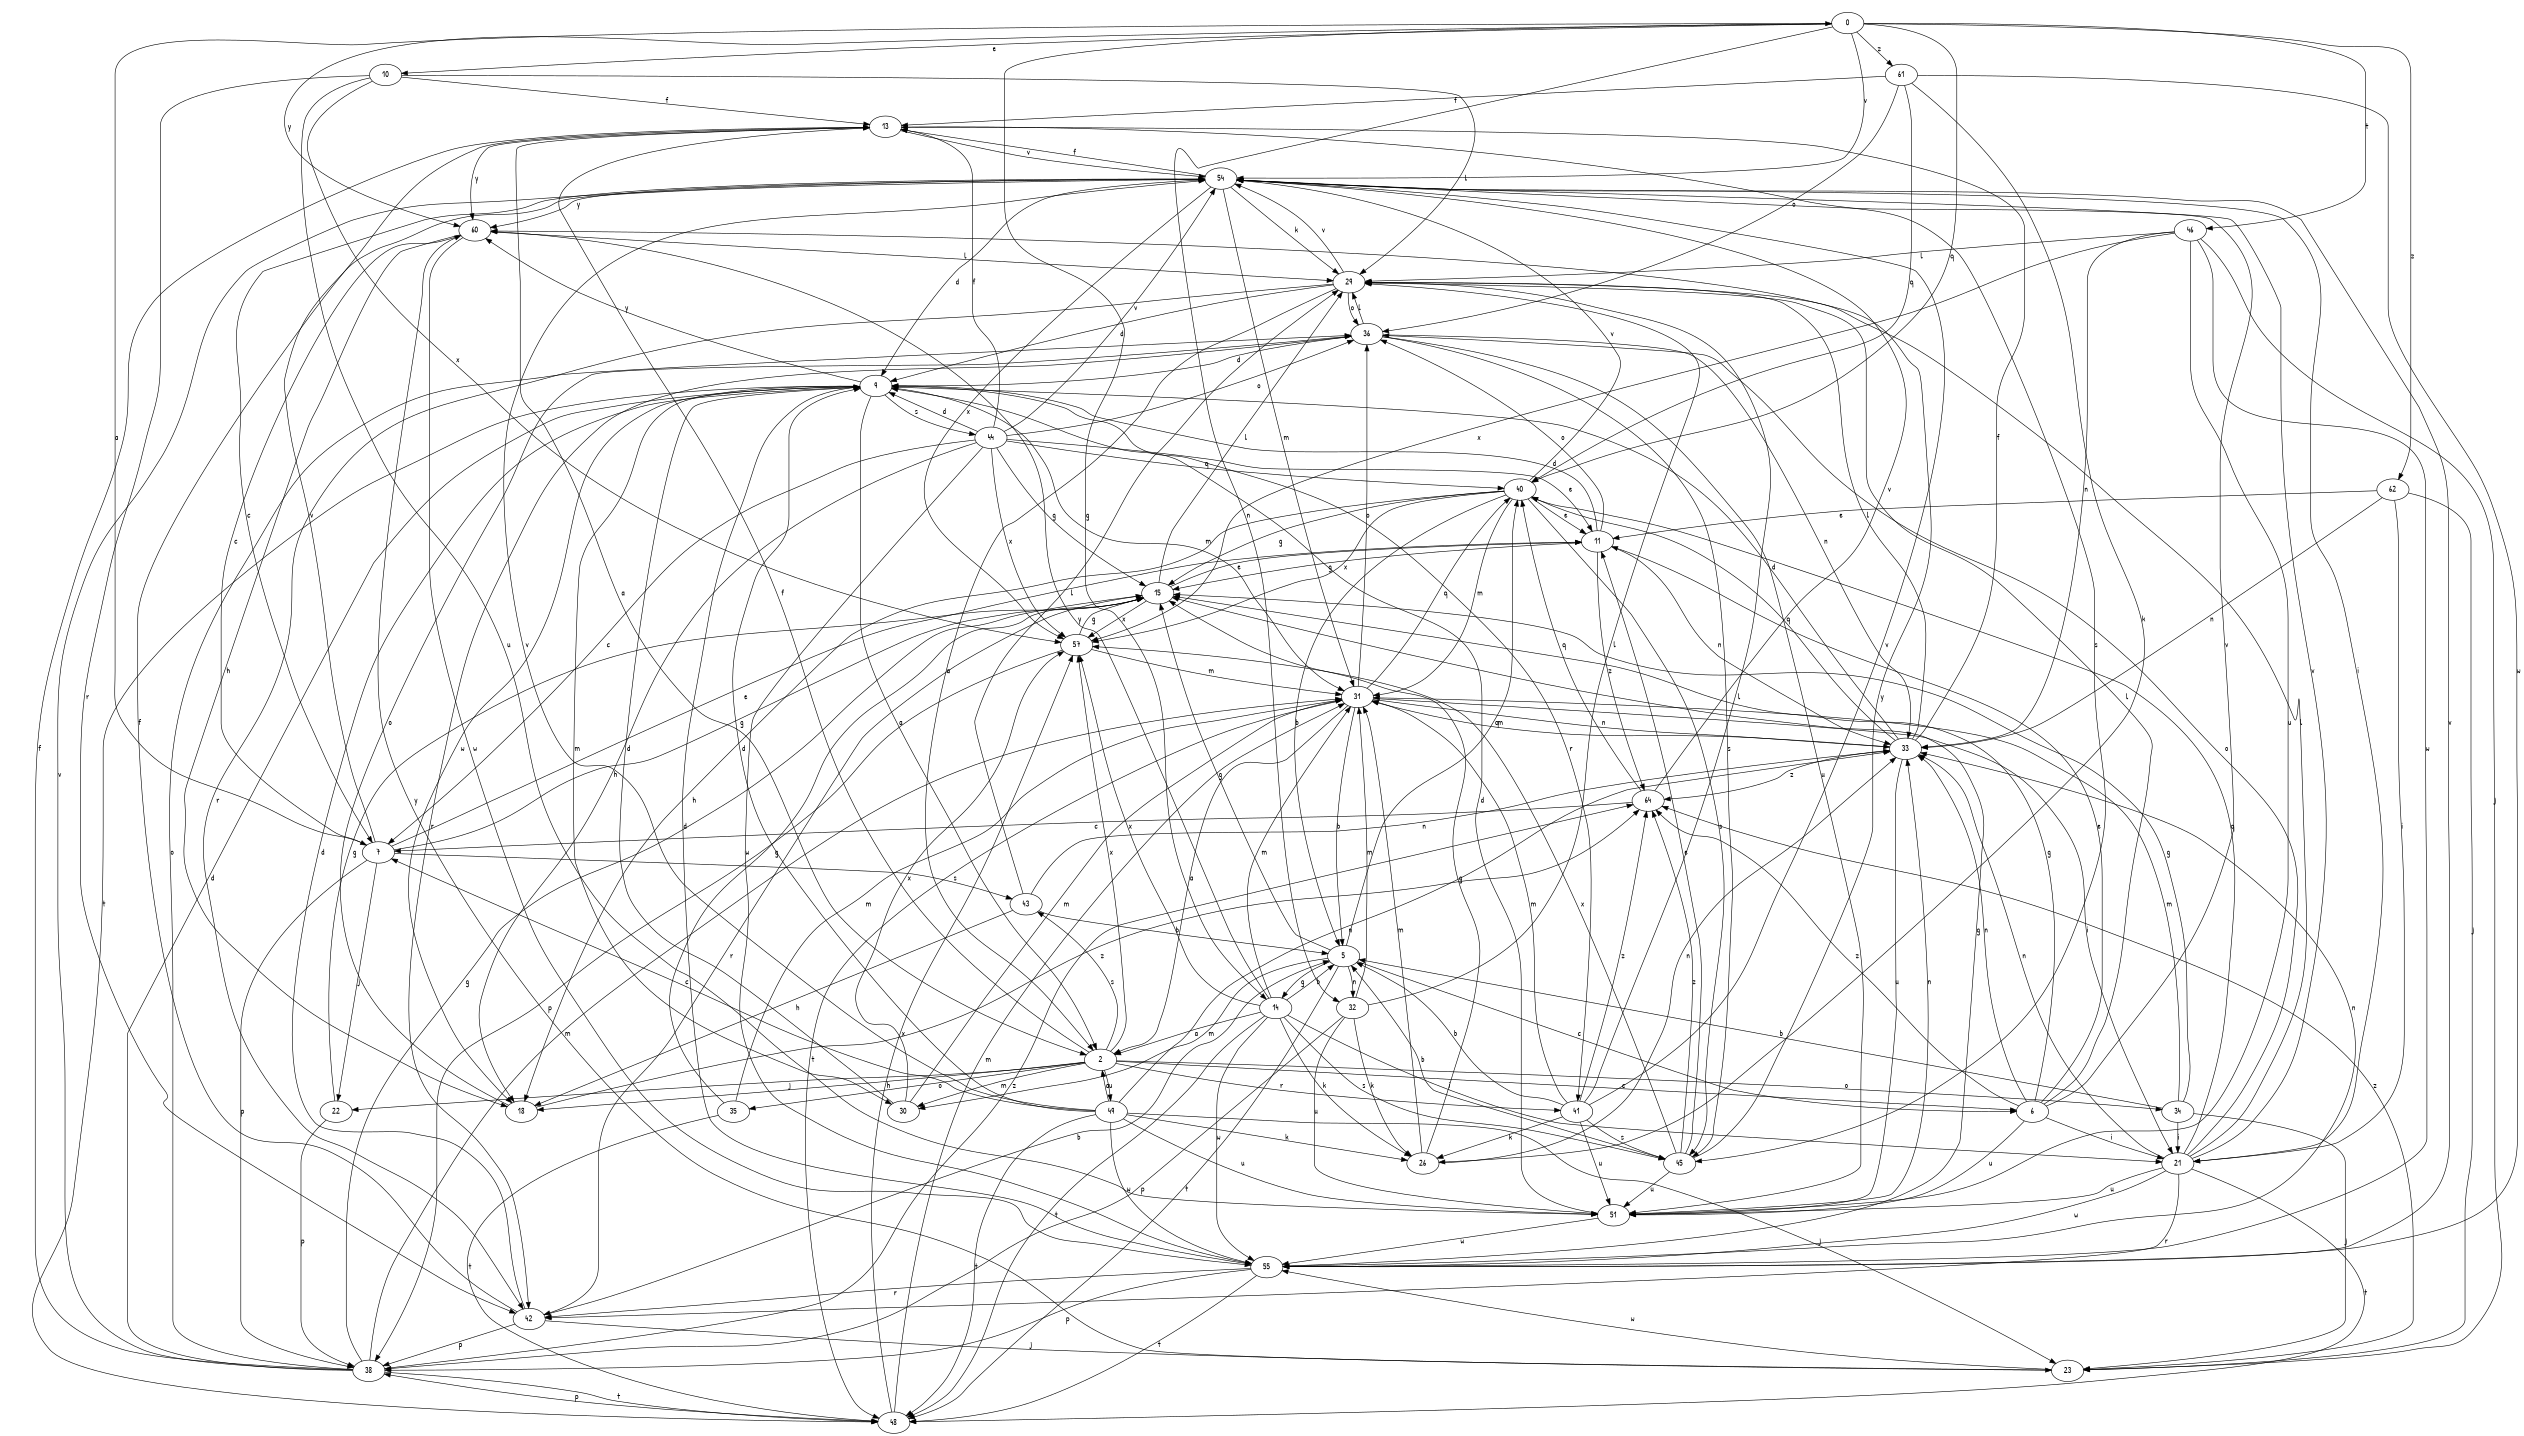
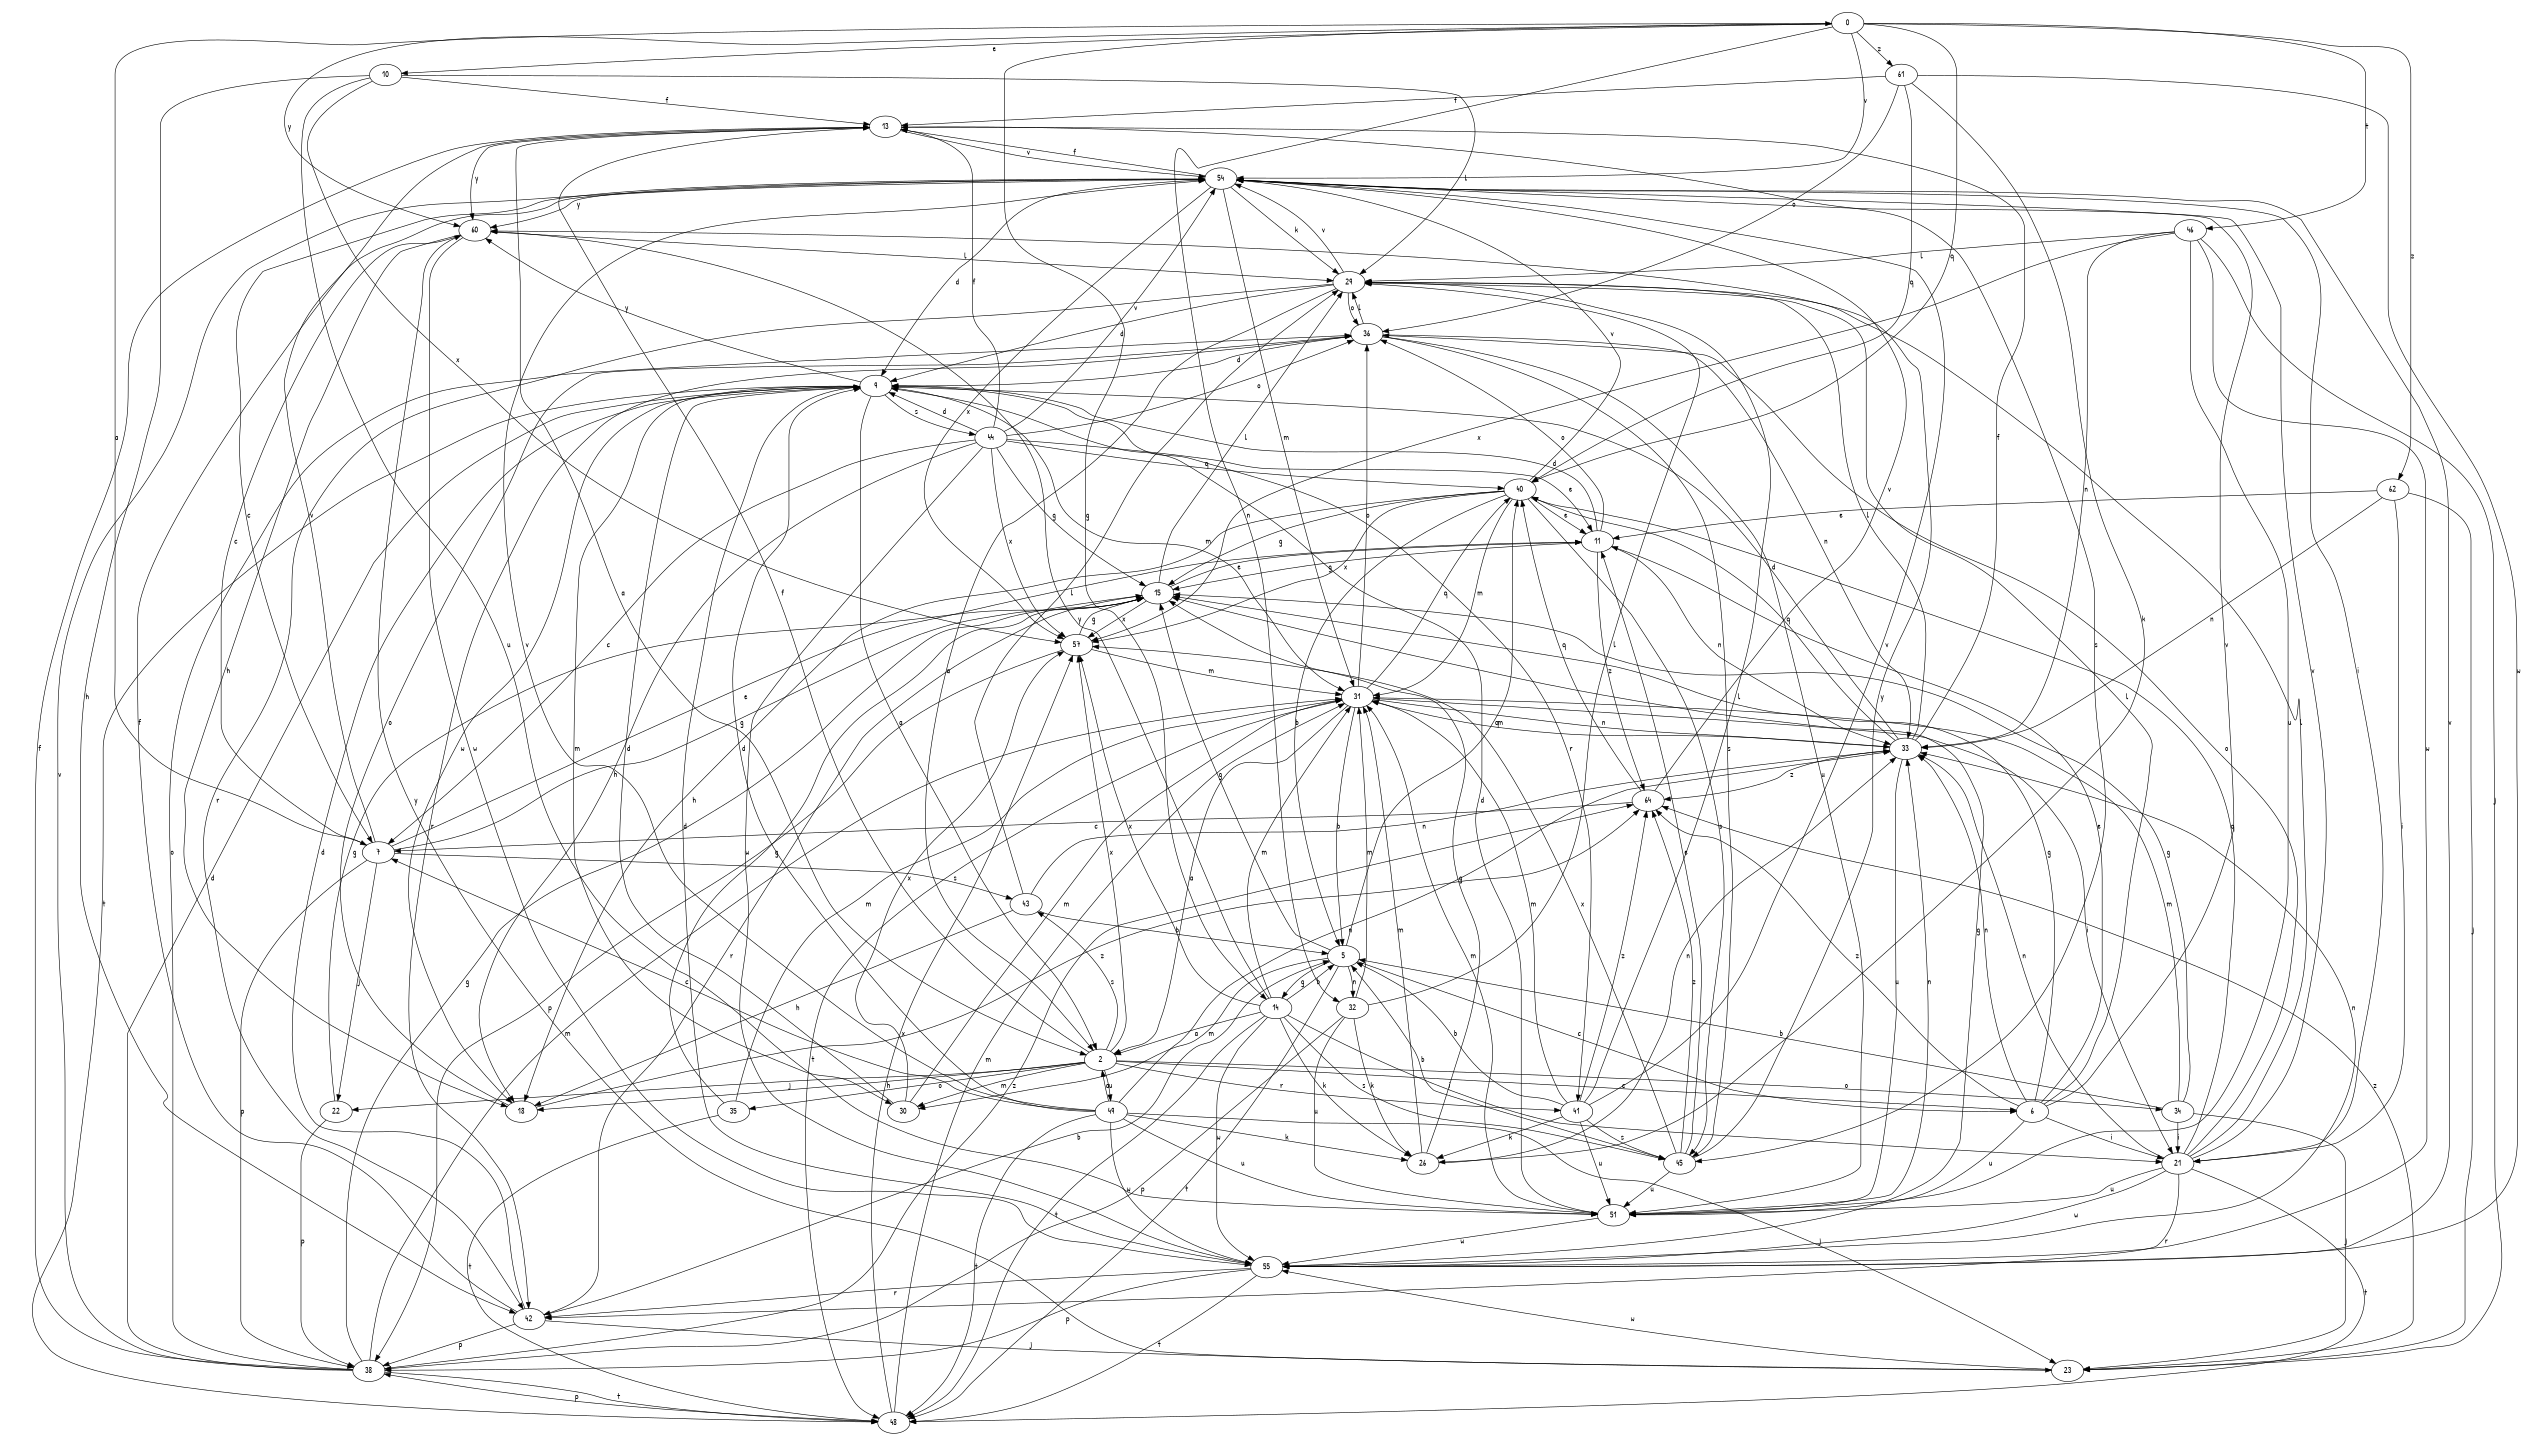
(88, 697) -> (88, 697)
none -> (1480, 990)
